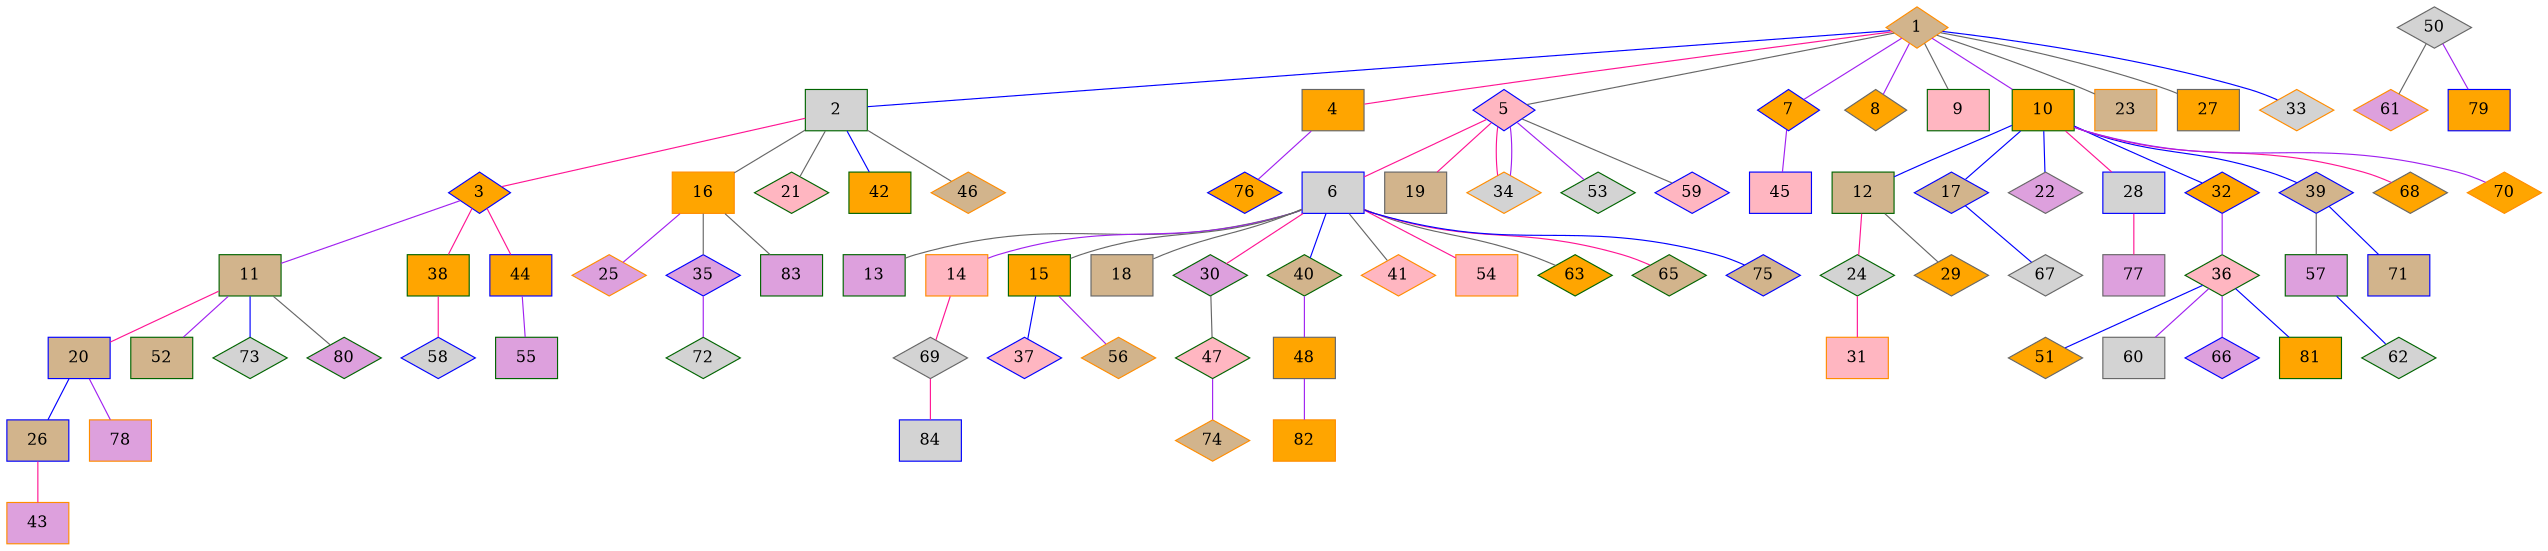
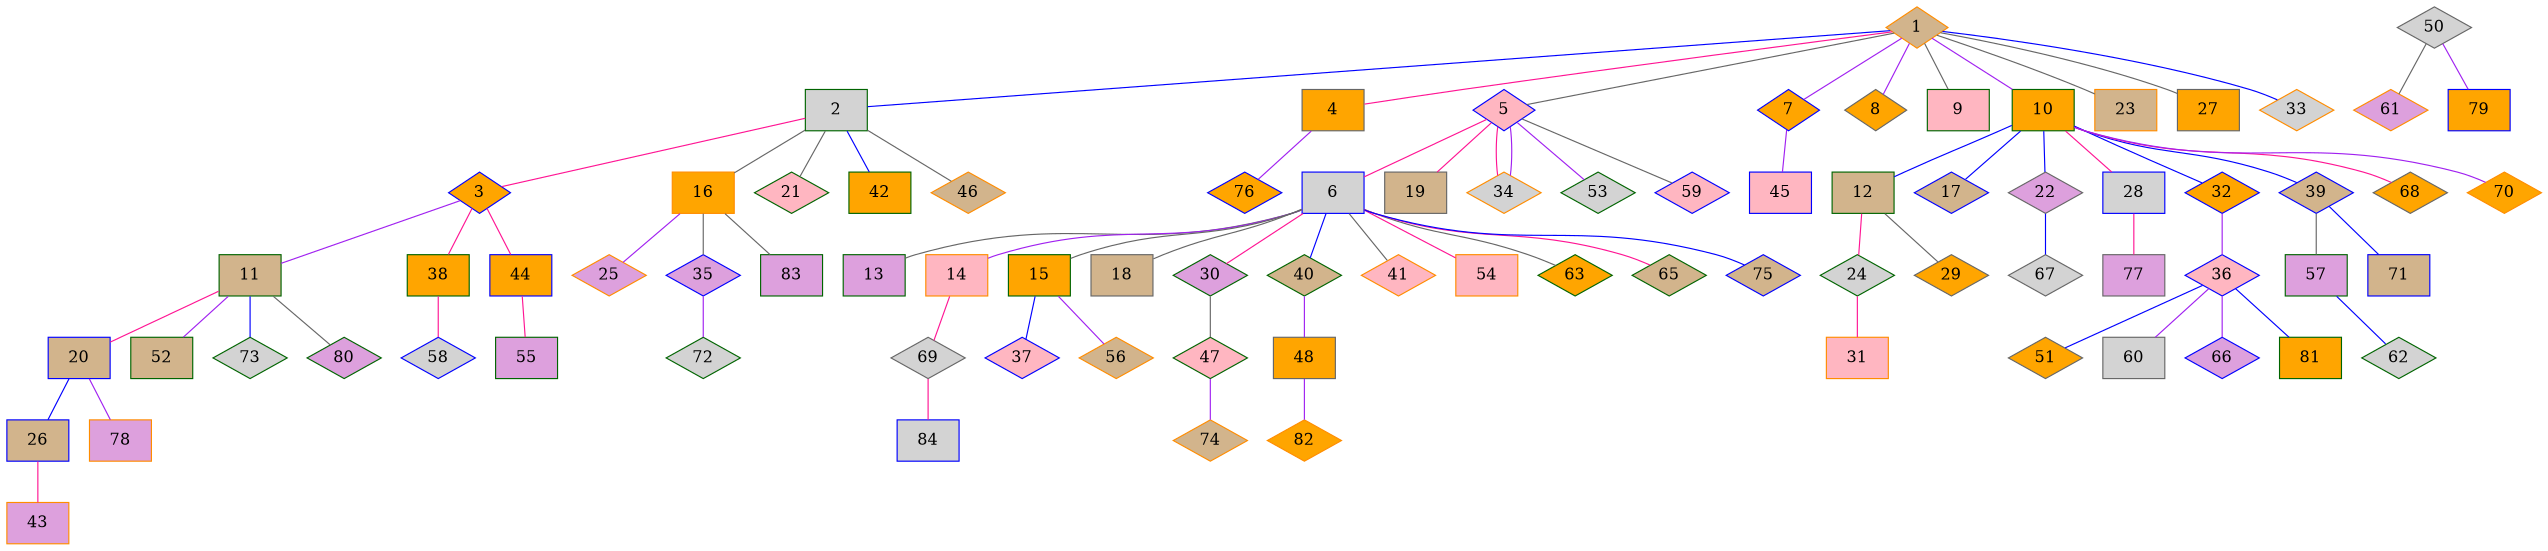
(1998, 234) -> (2045, 234)
(2222, 275) -> (2222, 275)
(524, 317) -> (524, 317)
(1304, 441) -> (1304, 441)
